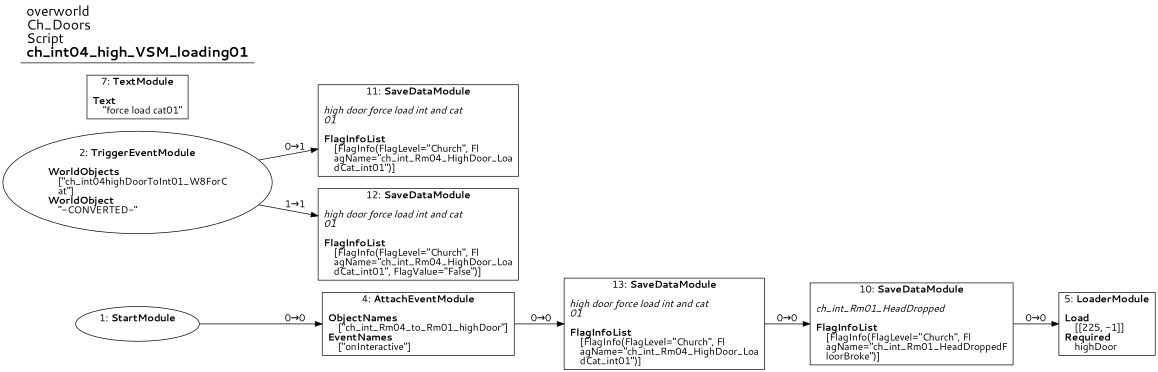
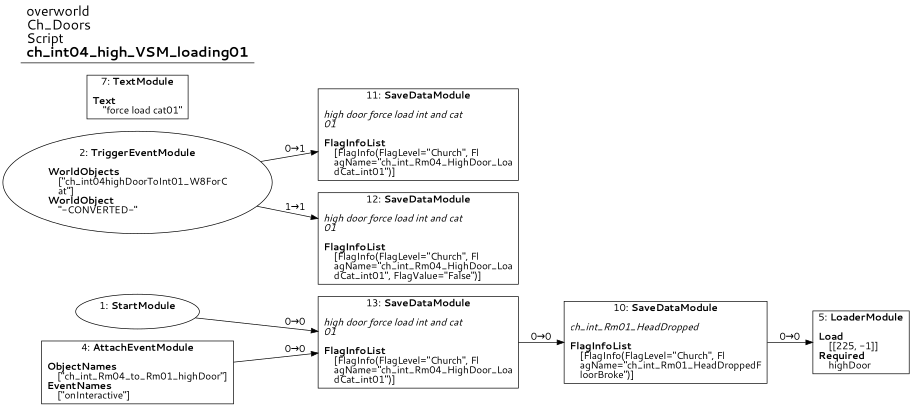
(257, 324) -> (253, 324)
